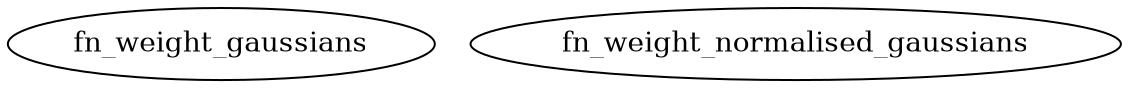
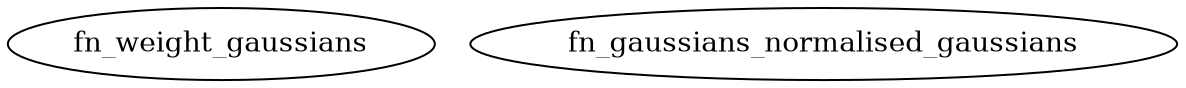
(796, 44) -> (824, 44)
